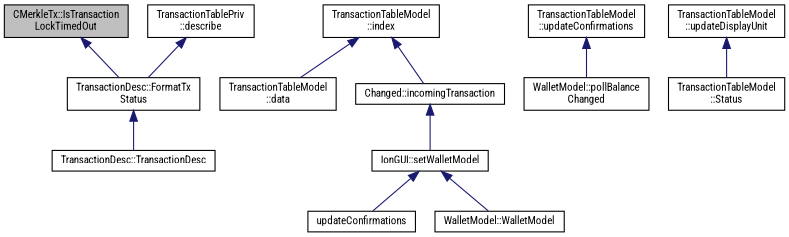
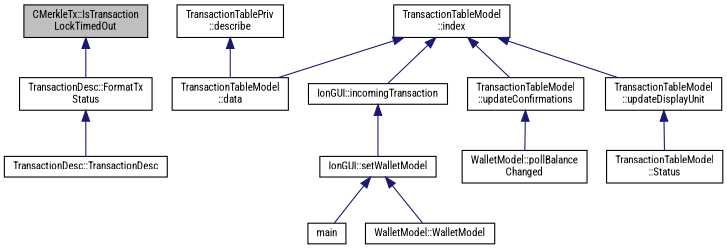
none -> (563, 59)
none -> (493, 61)
(163, 62) -> (230, 63)
(430, 94) -> (378, 94)
(362, 222) -> (327, 234)
